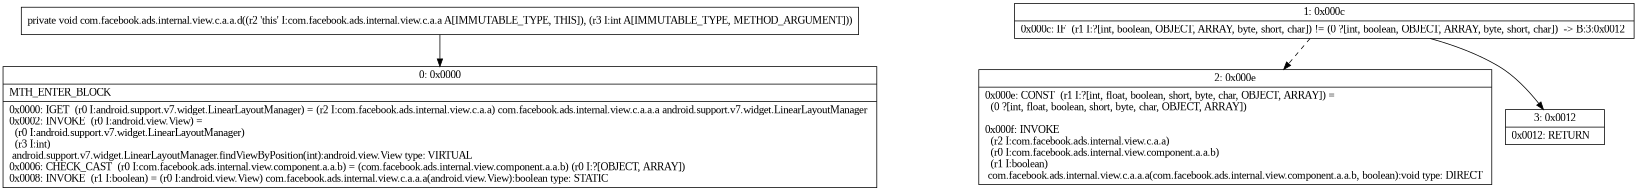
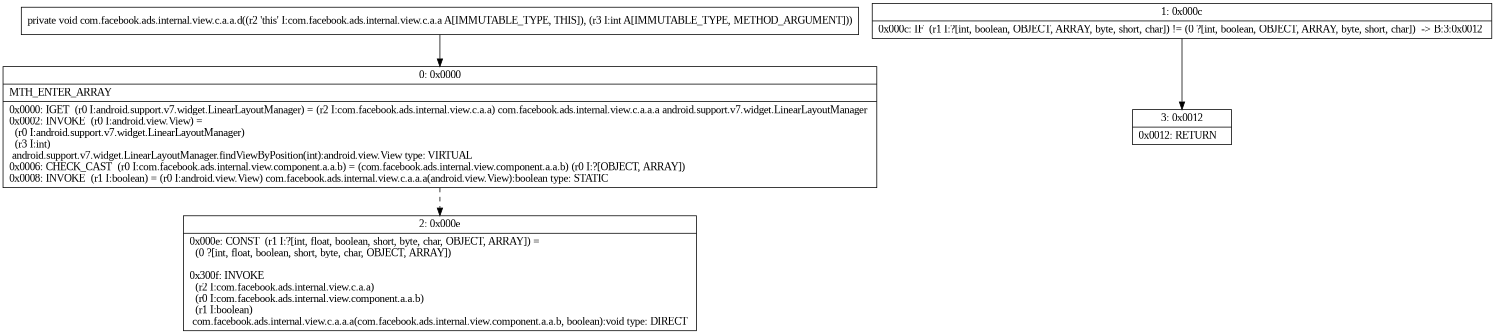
(1299, 51) -> (440, 198)
(60, 92) -> (61, 92)
(1025, 130) -> (230, 276)
